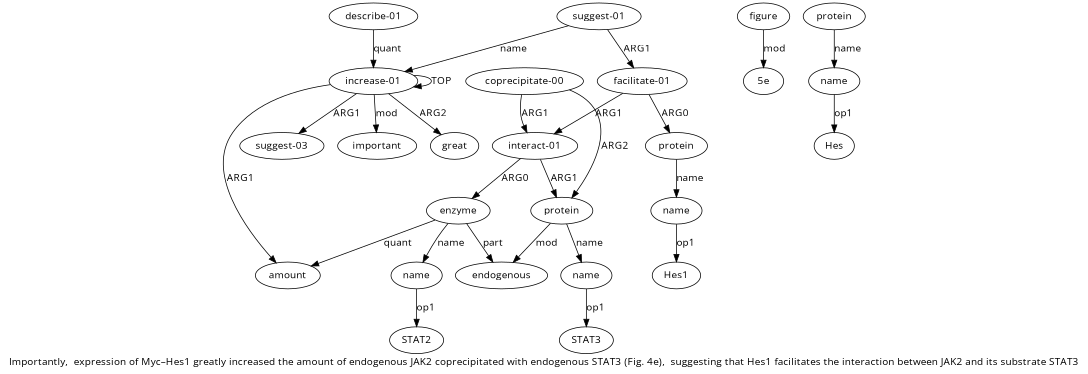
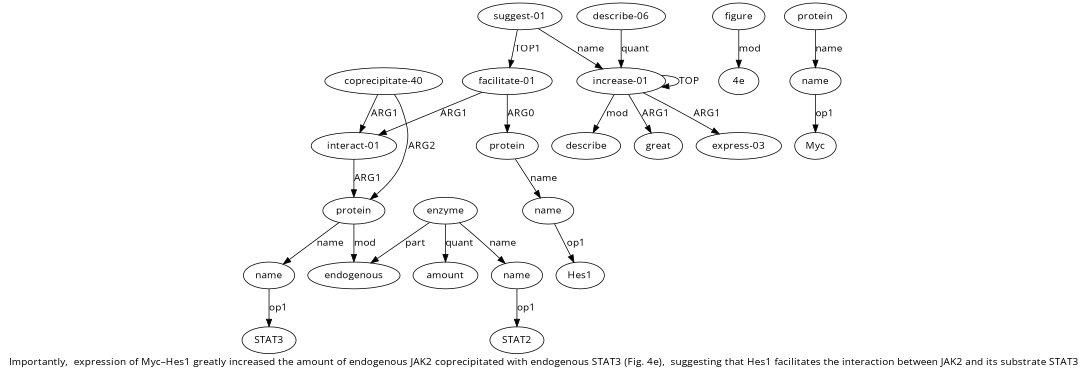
(373, 16) -> (621, 16)
(637, 49) -> (528, 49)
(525, 81) -> (384, 81)
(764, 81) -> (739, 81)
(433, 114) -> (656, 114)
(227, 145) -> none
(282, 146) -> (739, 146)
(377, 146) -> (586, 146)
(834, 146) -> (815, 146)
(499, 176) -> none
